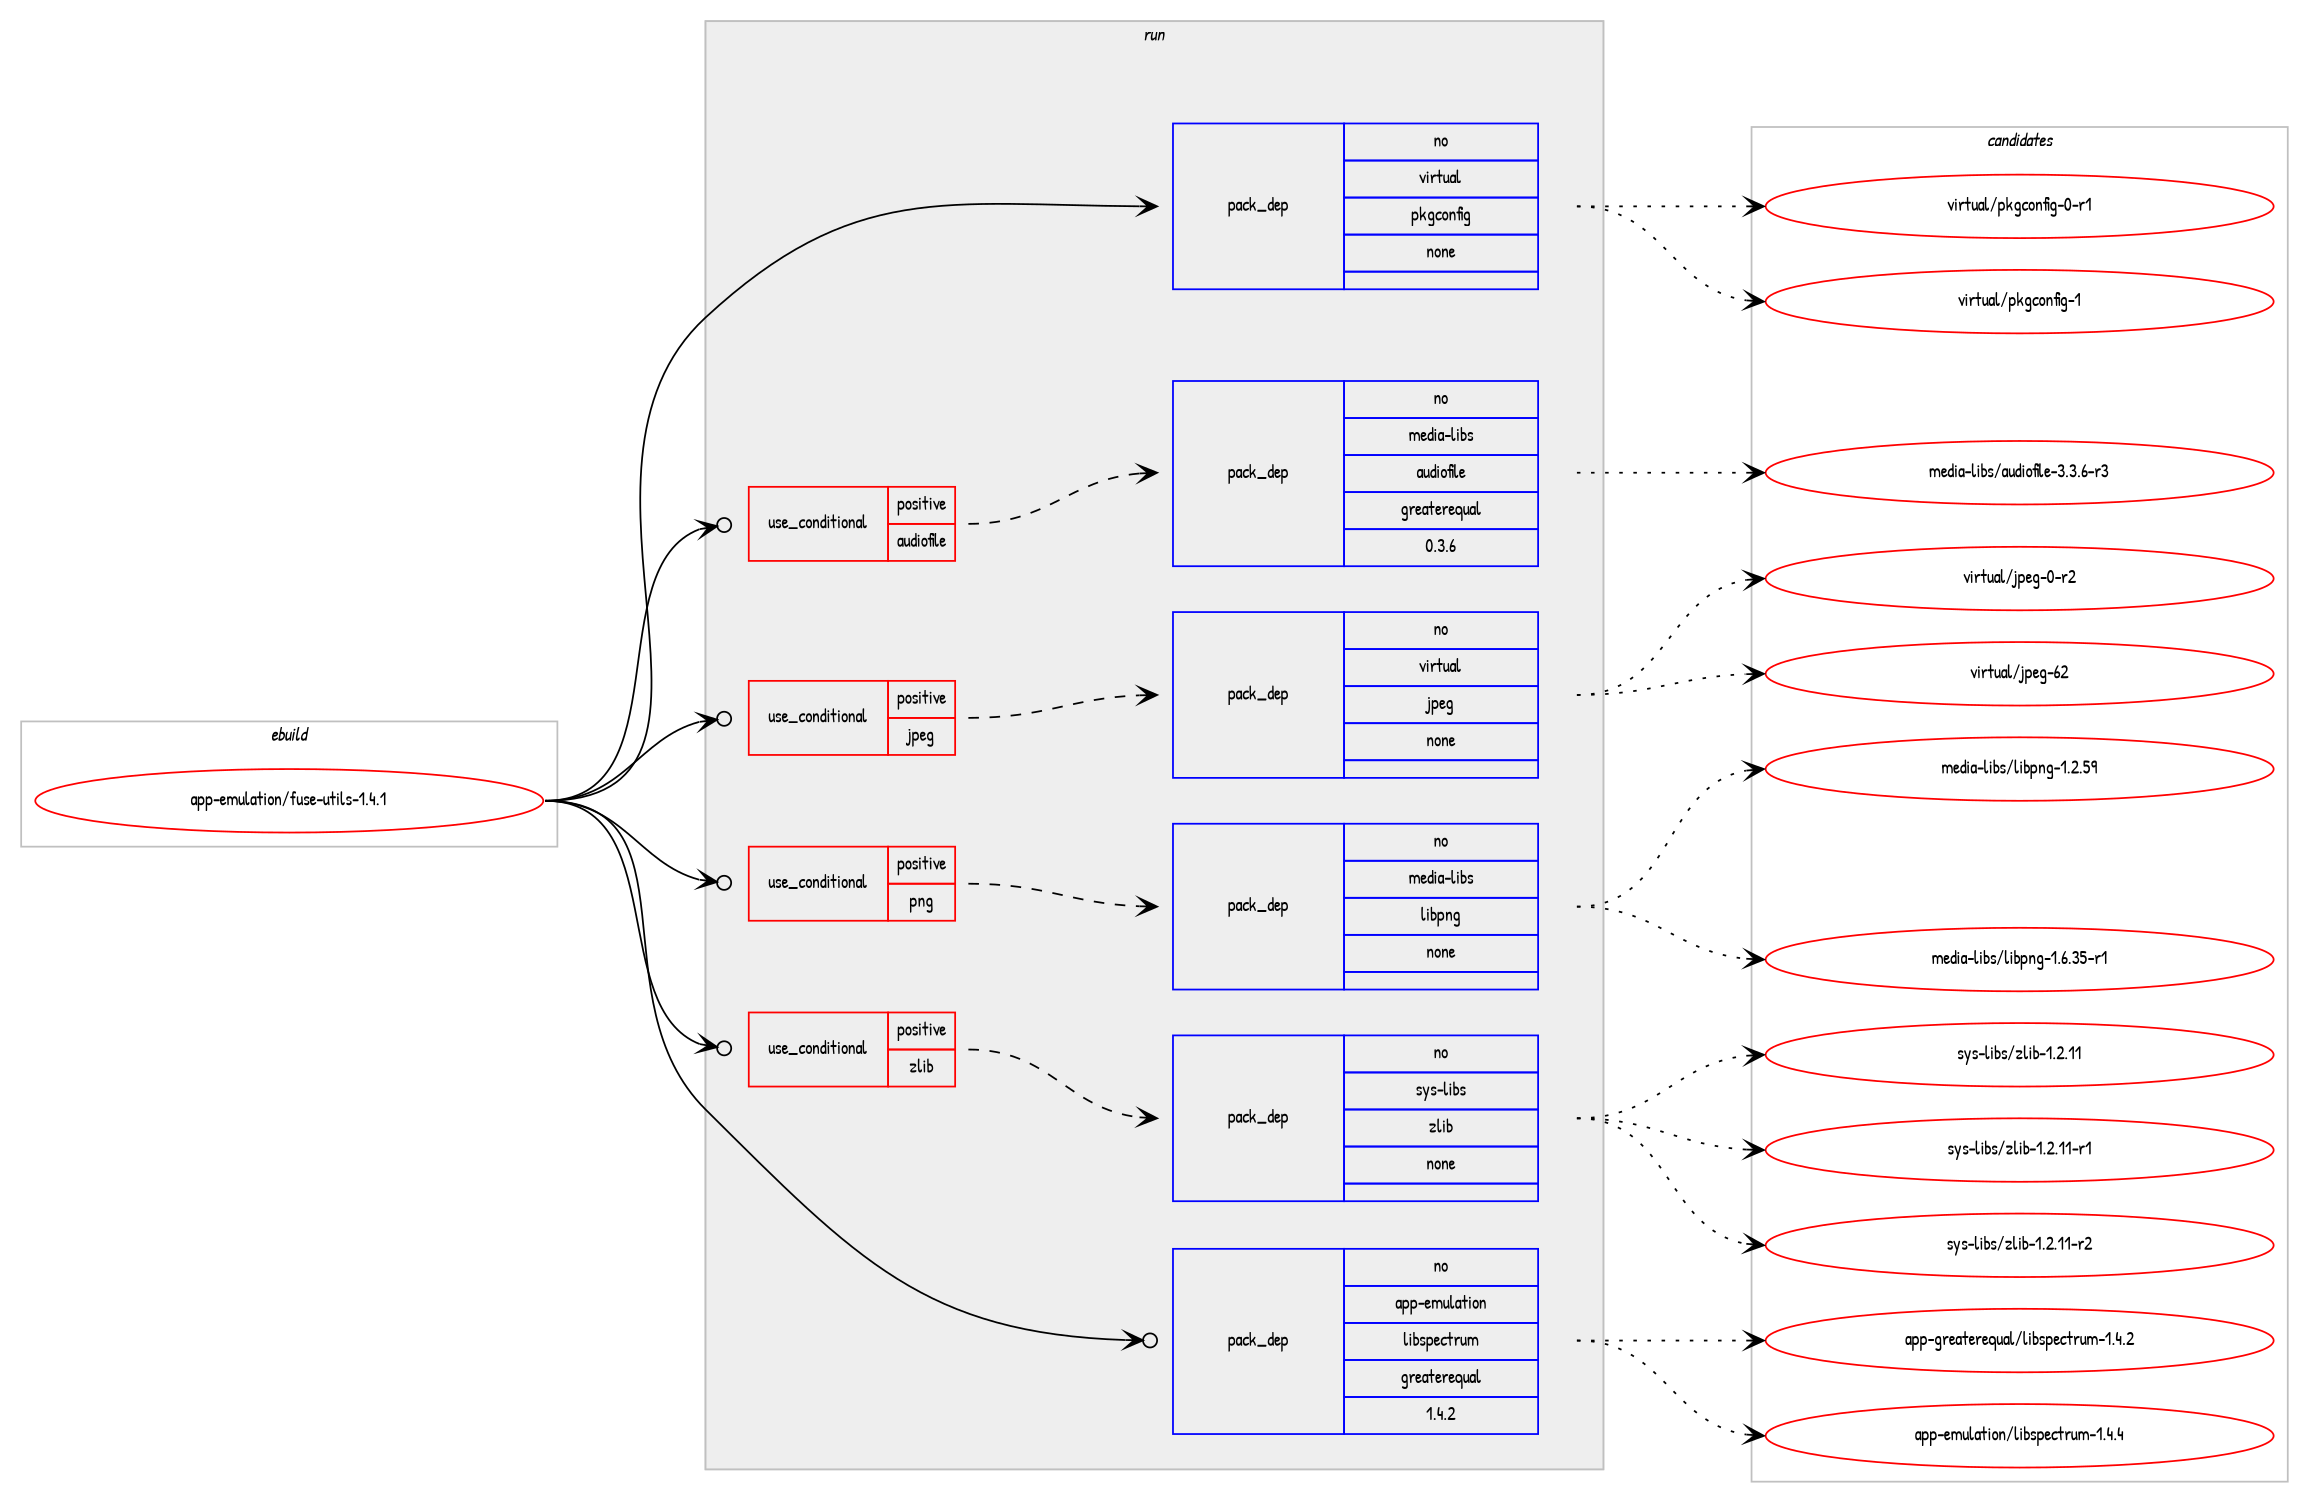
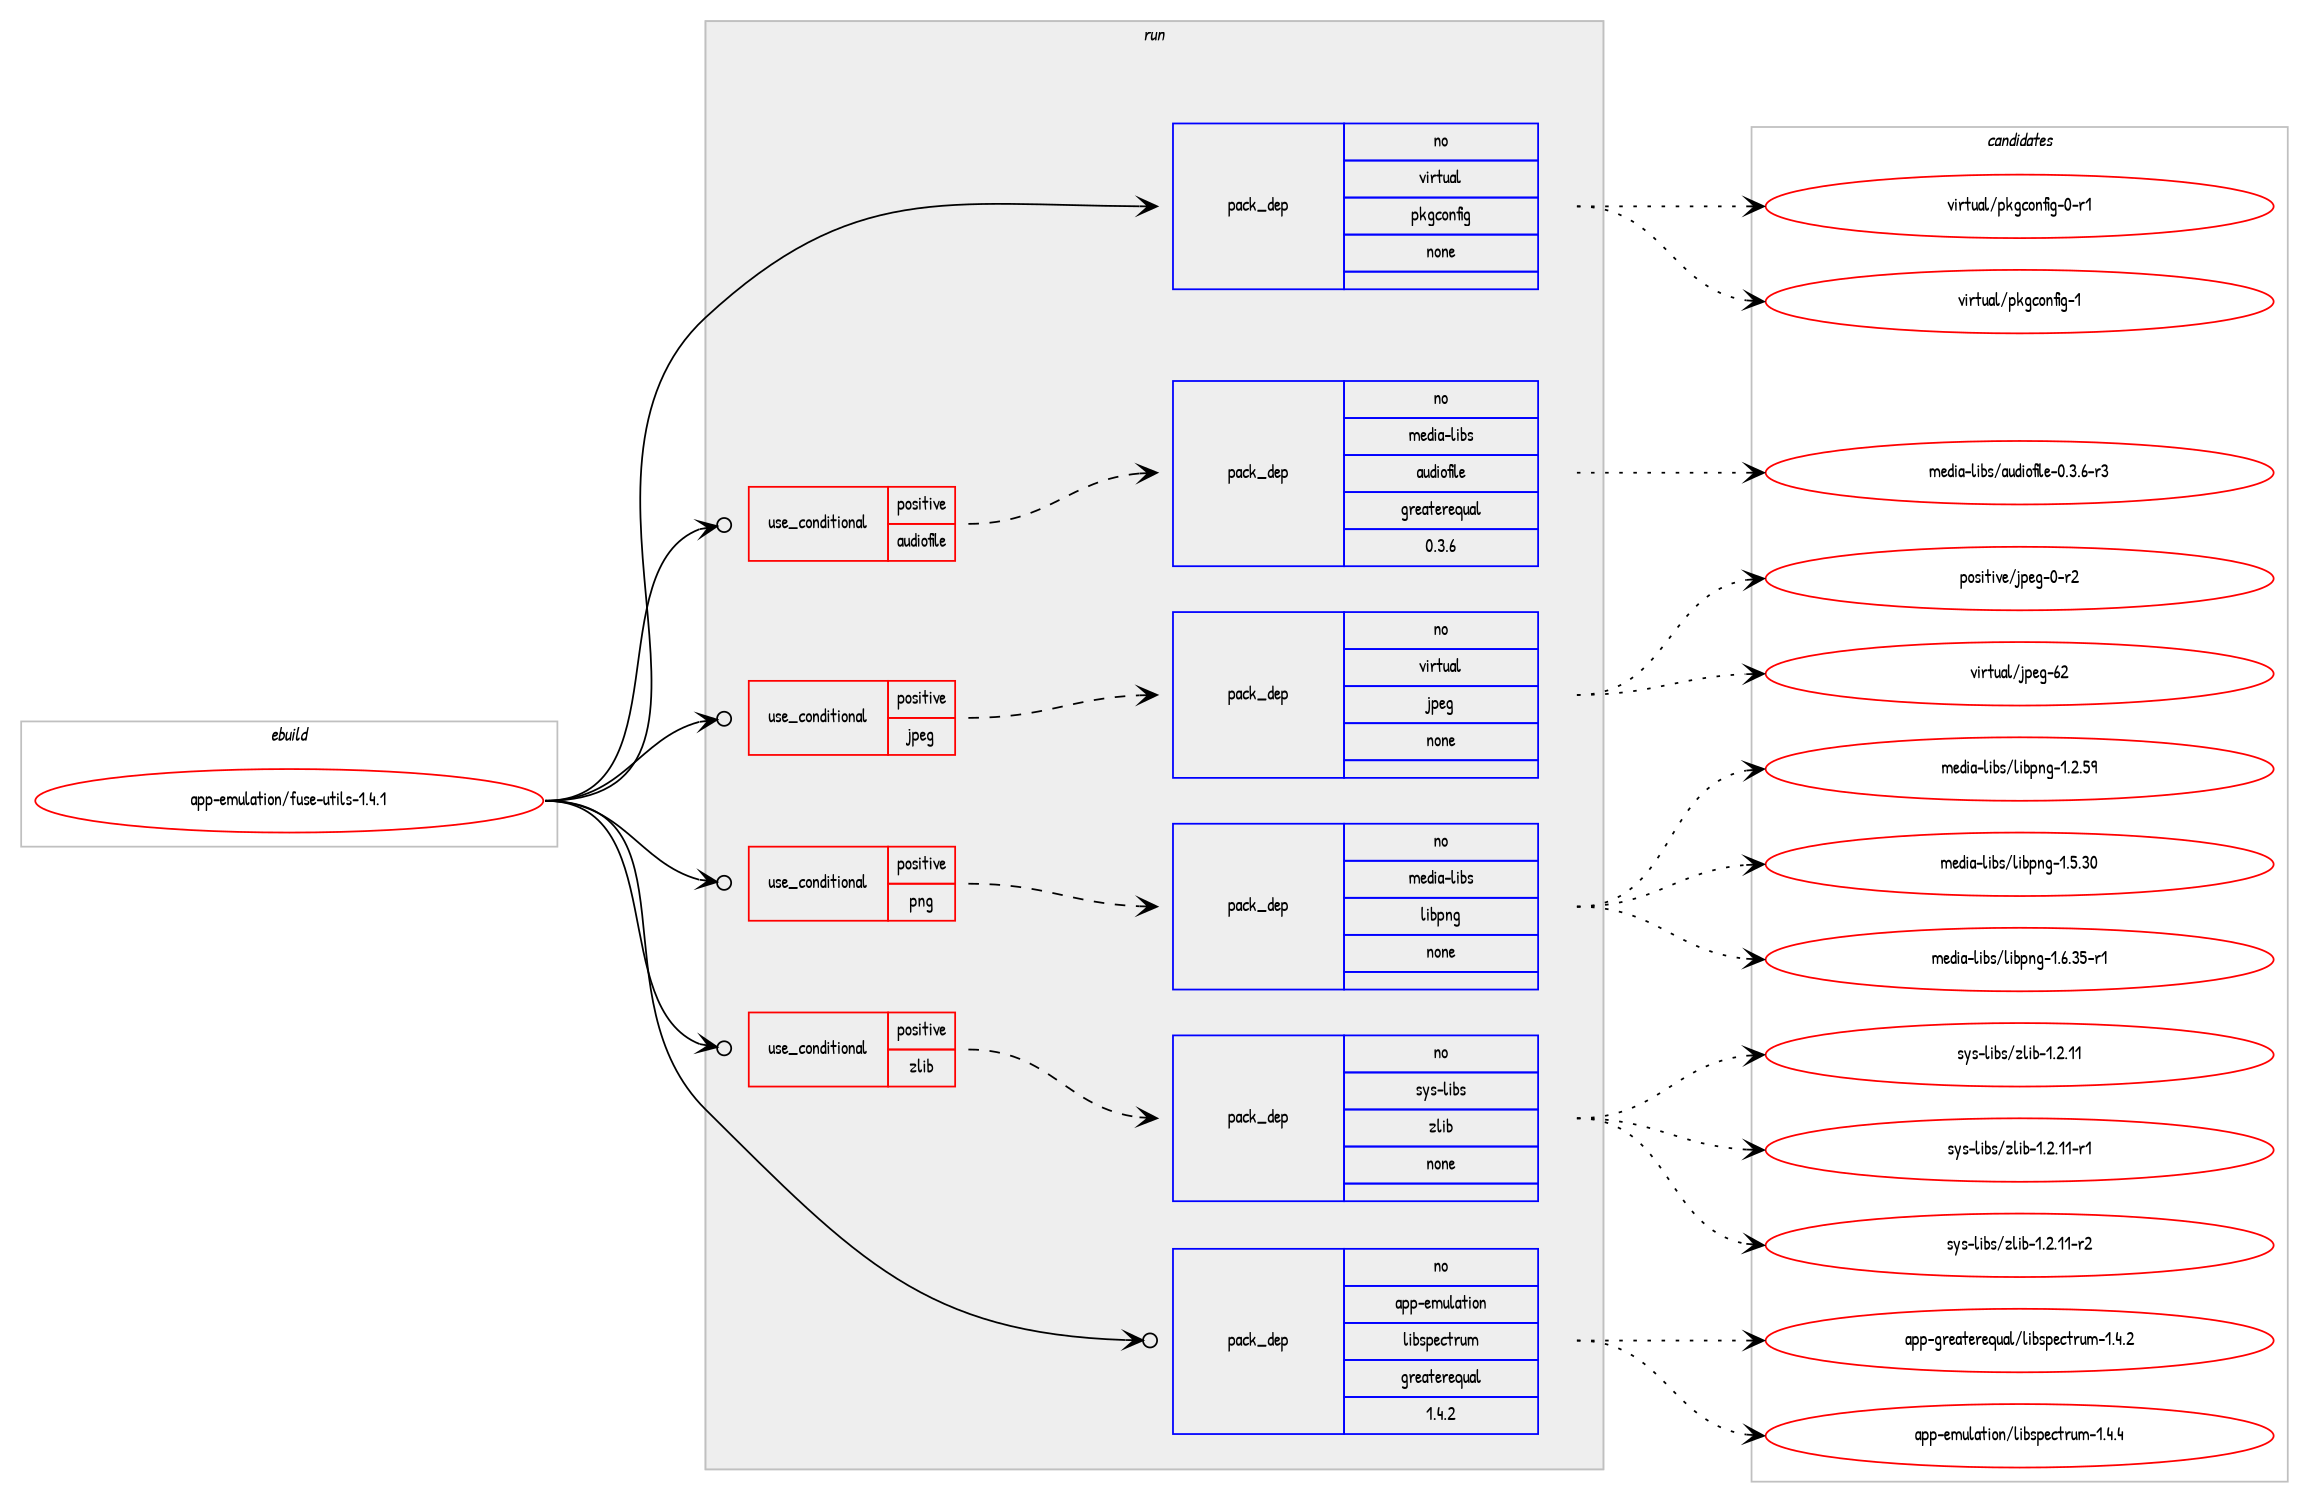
(2020, 473) -> (2020, 473)
(2020, 579) -> (2020, 579)
none -> (2020, 864)
